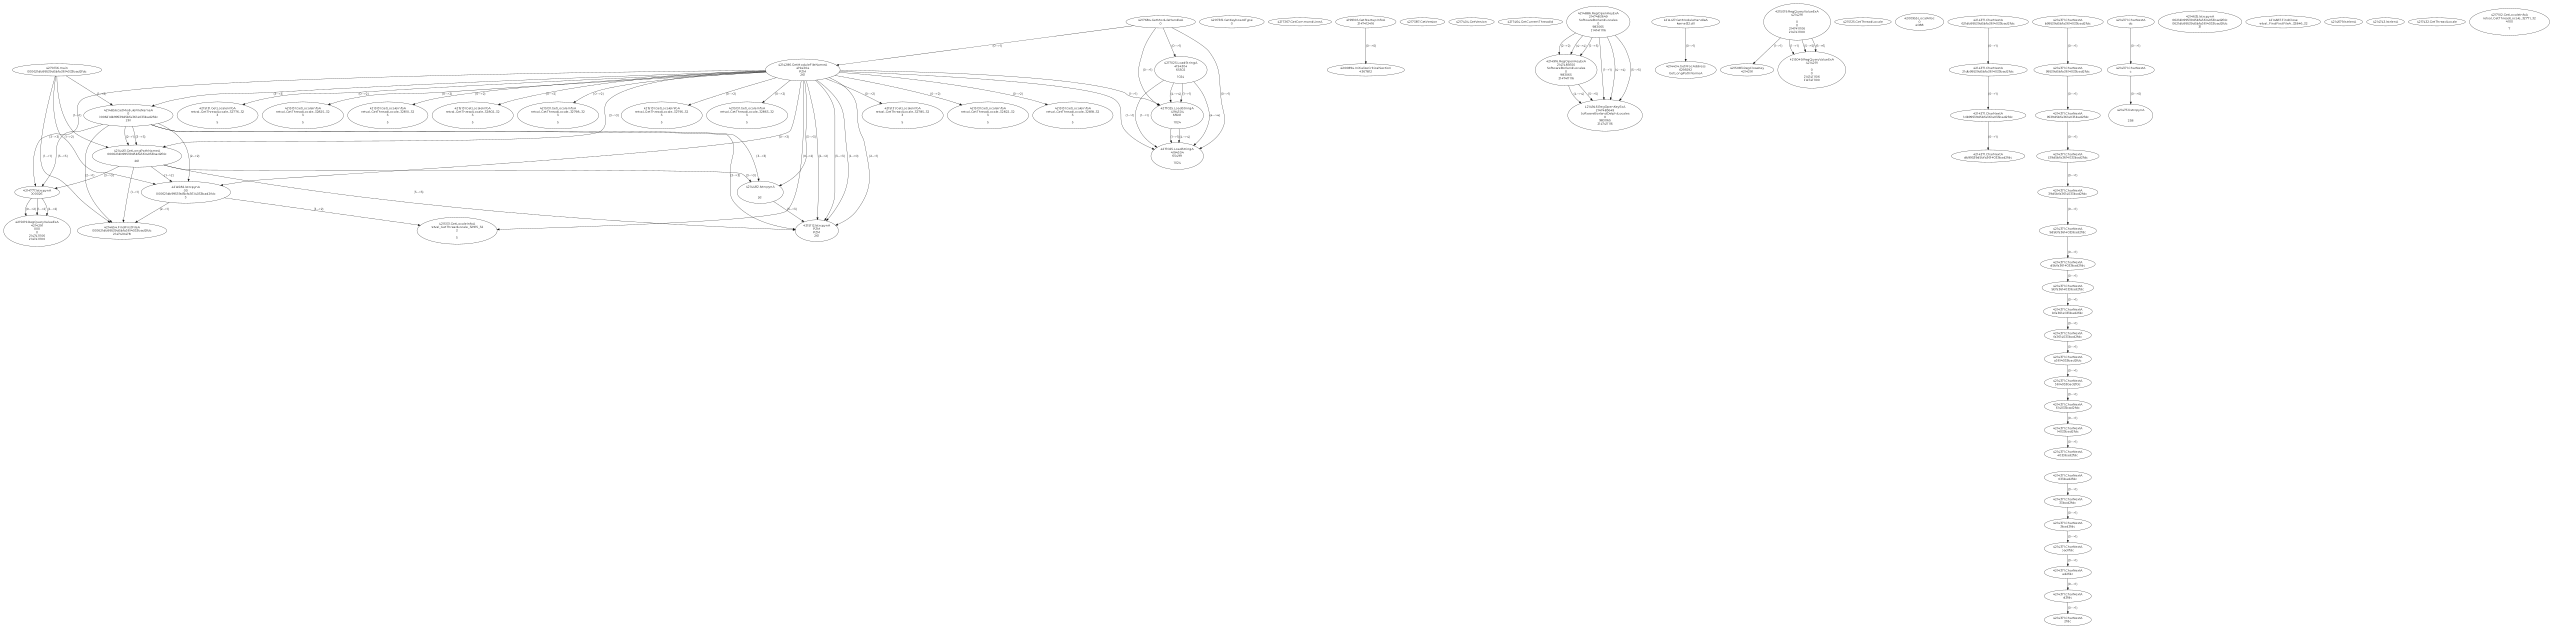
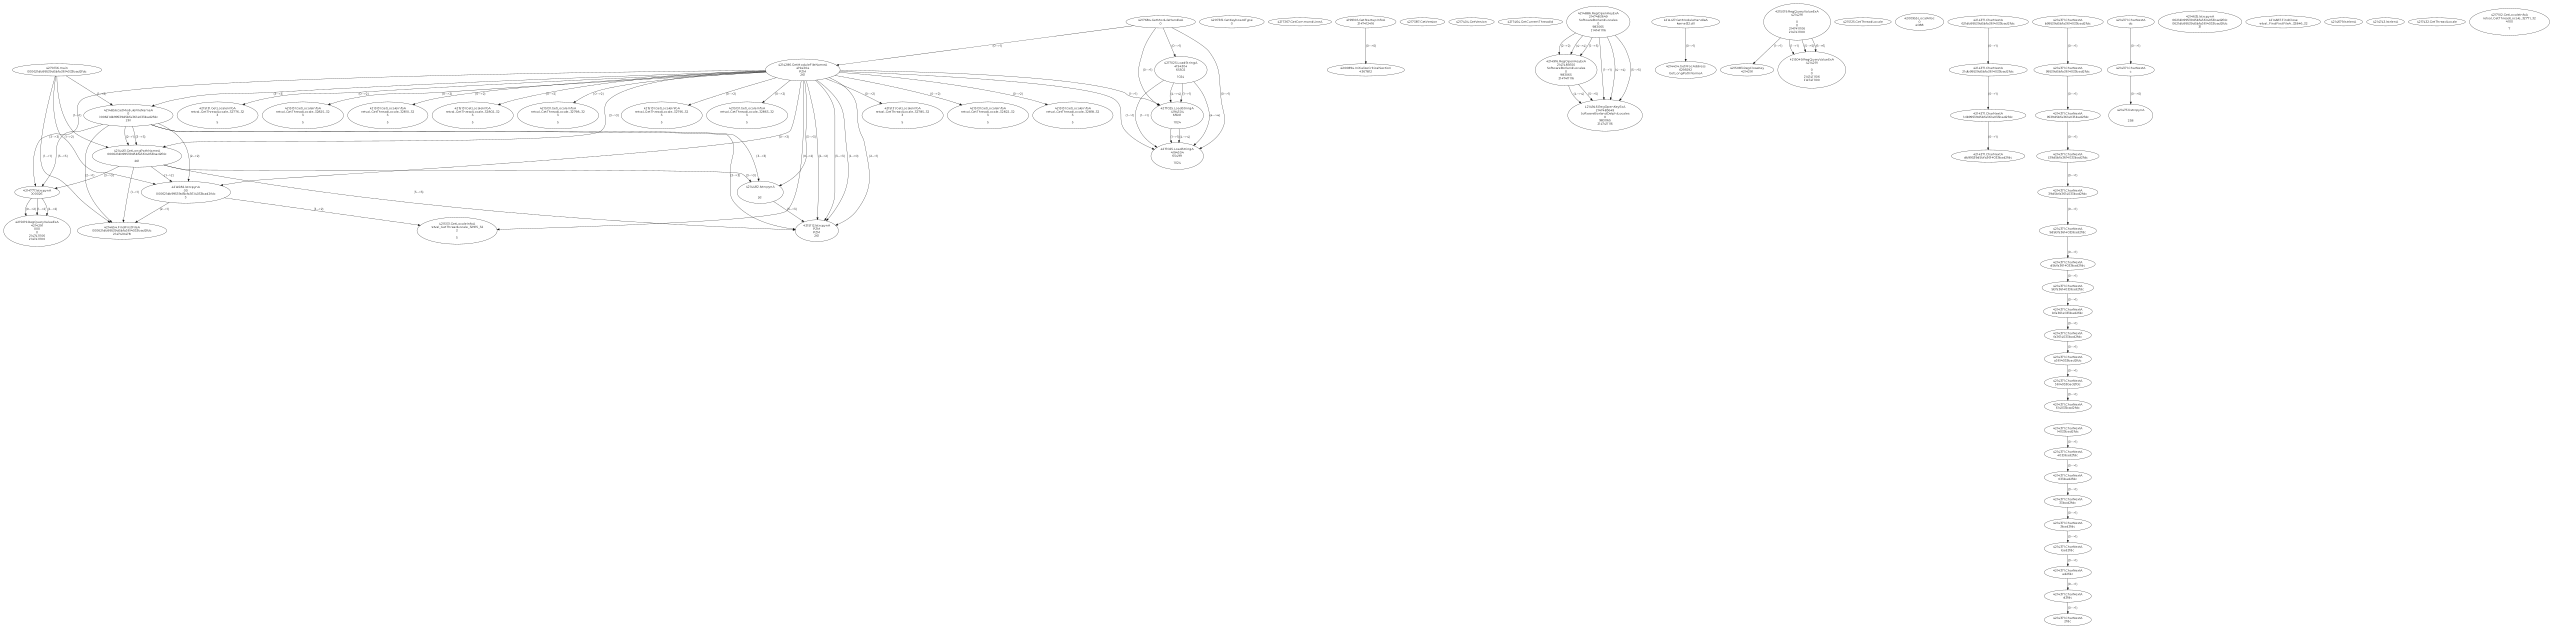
(2068, 417) -> none
none -> (2068, 464)
(2068, 549) -> (2068, 549)
